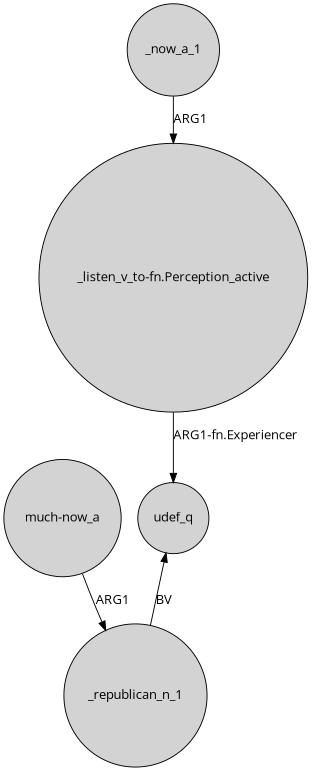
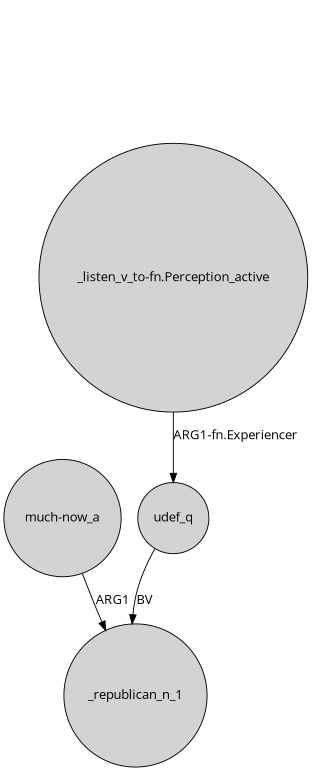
(173, 50) -> none
(157, 594) -> (140, 580)
